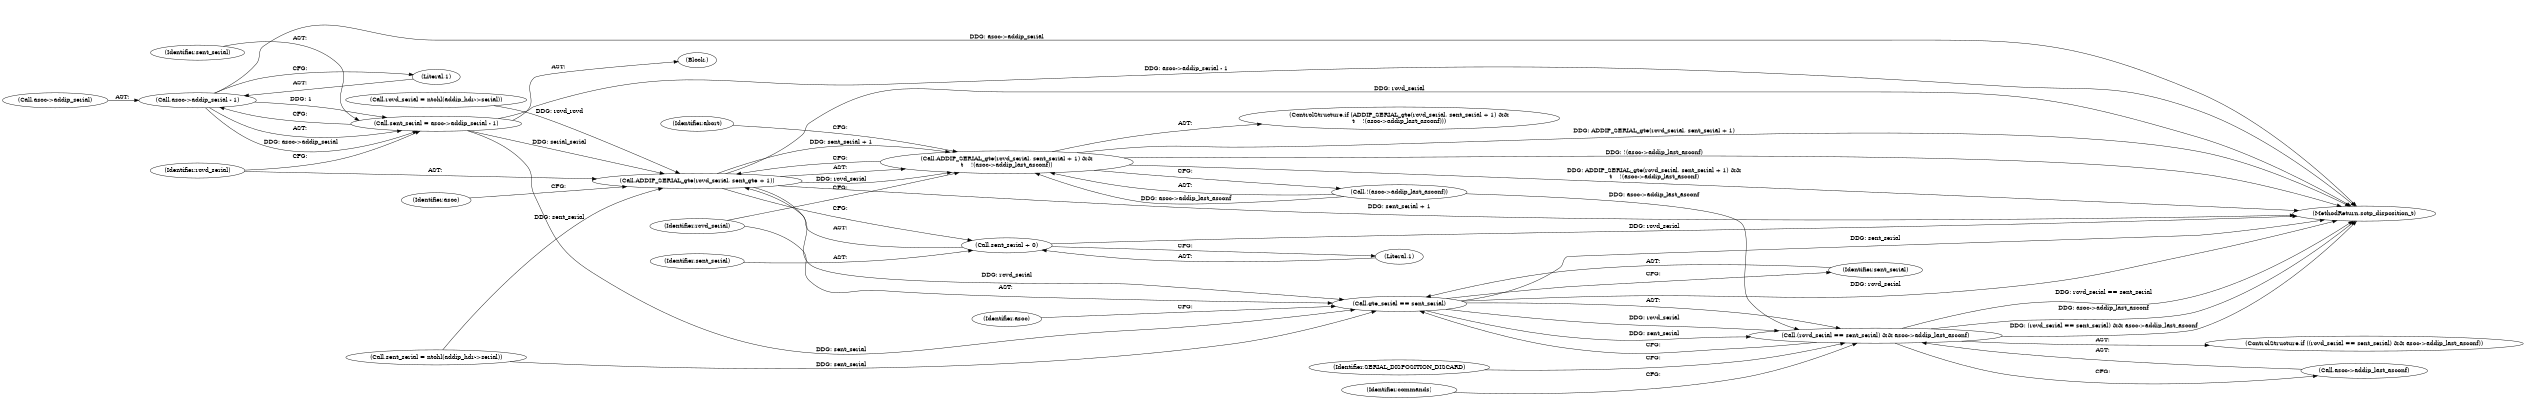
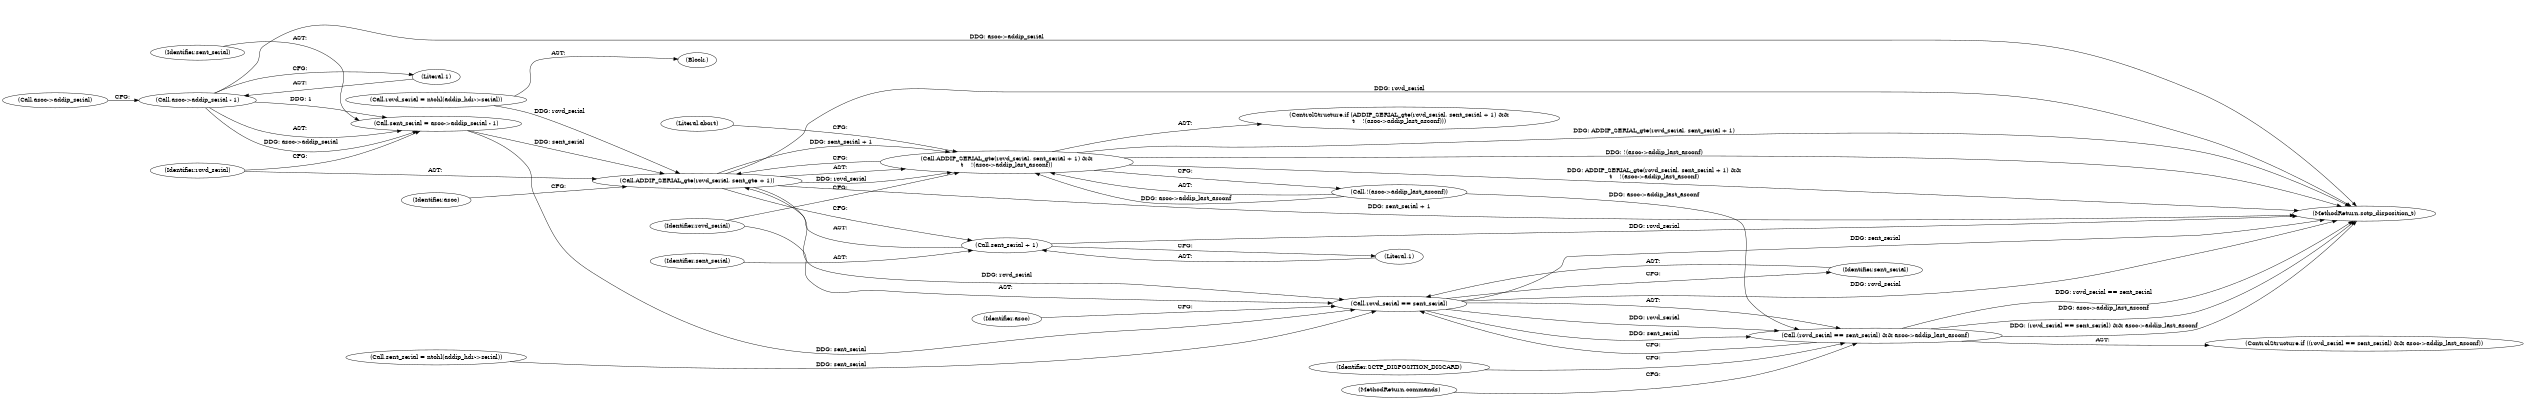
(1437, 67) -> none
(578, 71) -> (582, 57)
(123, 97) -> (123, 97)
(559, 111) -> (559, 111)
(287, 120) -> none
(697, 124) -> (697, 124)
(559, 142) -> (559, 142)
(1007, 245) -> (1007, 245)
(539, 253) -> none
(1399, 304) -> (1399, 304)
(1399, 367) -> (1399, 367)
(2364, 371) -> none
(1399, 390) -> (1399, 390)
